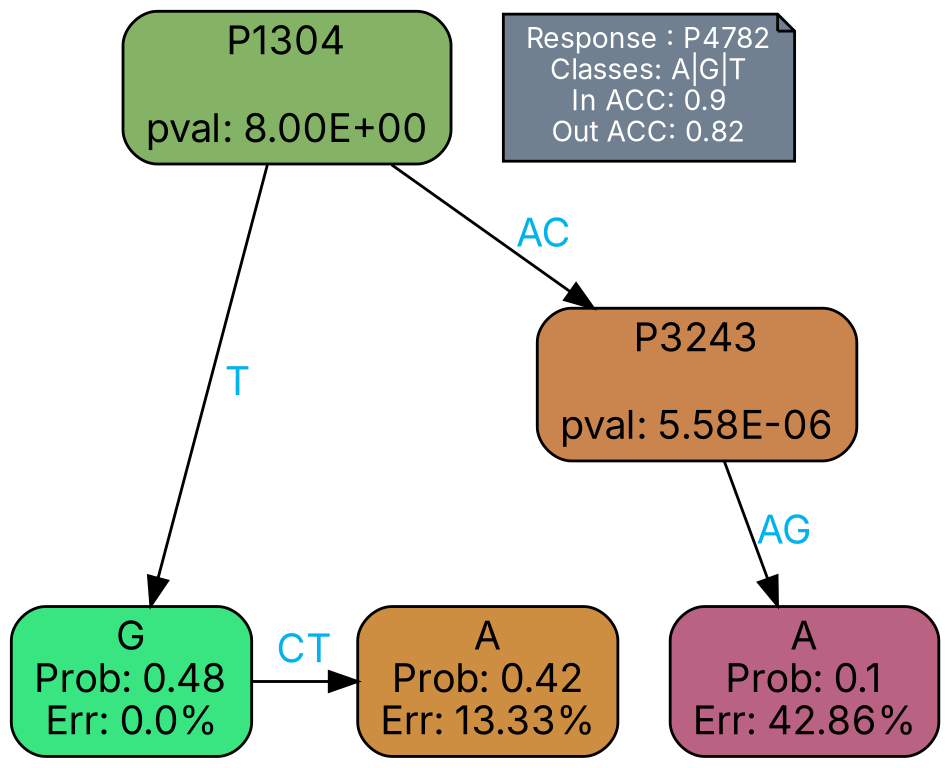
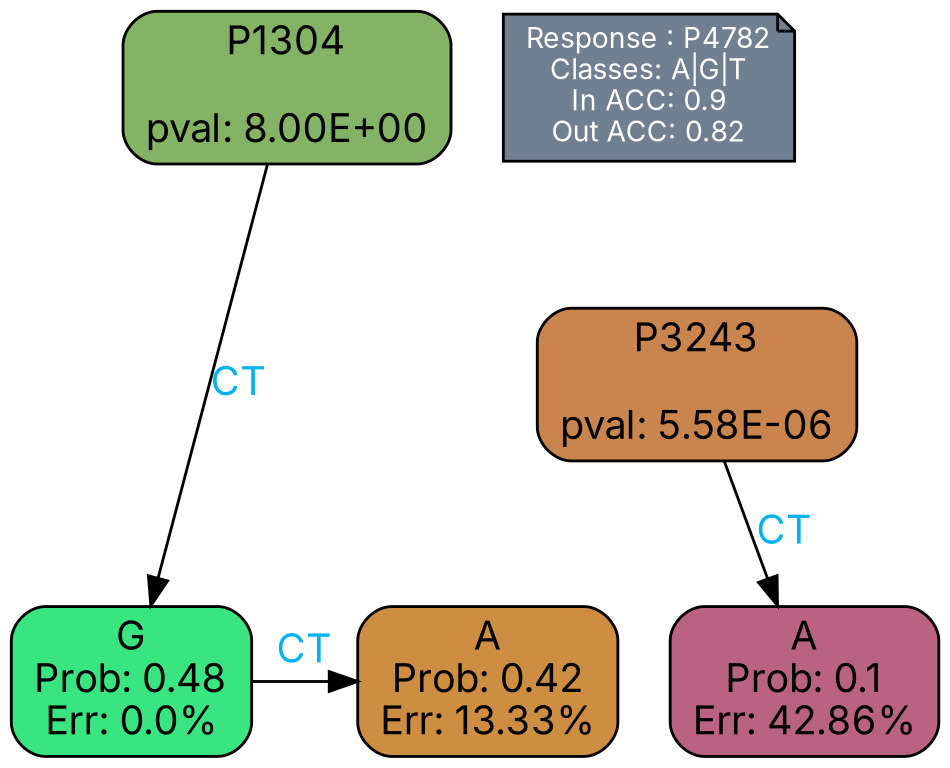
(481, 228) -> none
(239, 385) -> (239, 385)
(785, 533) -> (785, 533)
